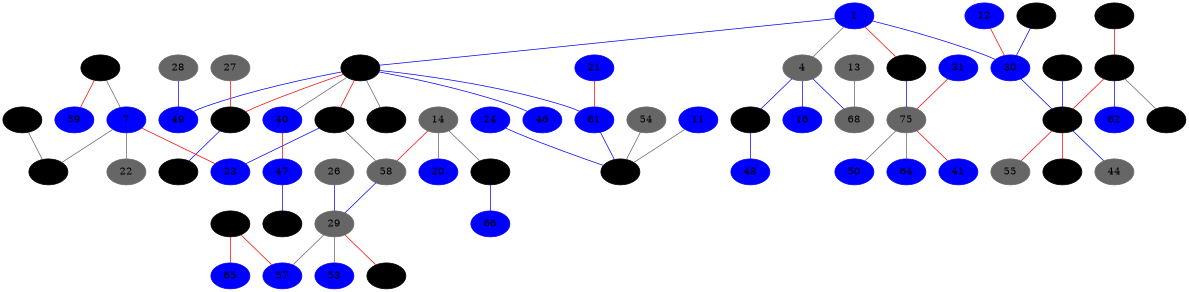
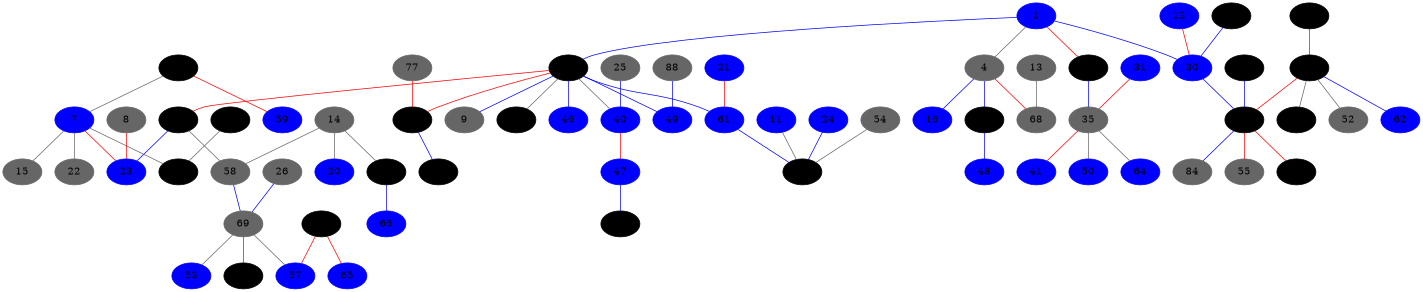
(178, 68) -> (672, 68)
(230, 68) -> (412, 68)
none -> (620, 68)
(828, 94) -> (1010, 94)
none -> (126, 120)
none -> (464, 120)
(906, 120) -> (1088, 120)
none -> (1348, 120)
(412, 146) -> (282, 146)
none -> (22, 172)
(1114, 172) -> (1192, 172)
(334, 224) -> (243, 224)
